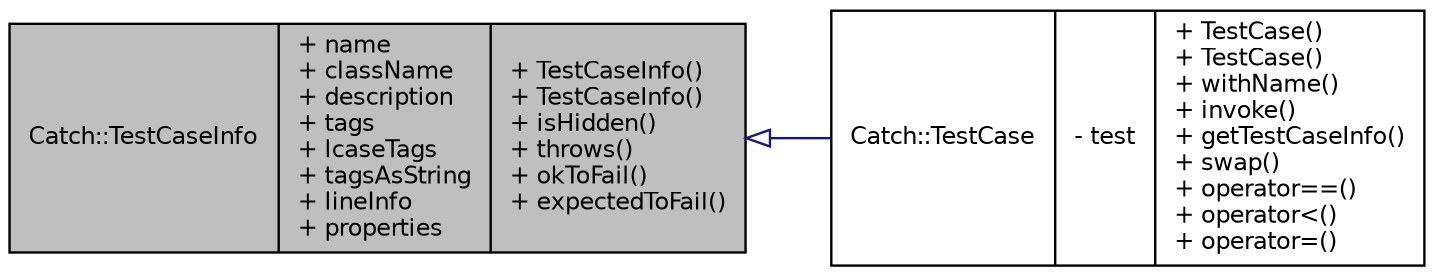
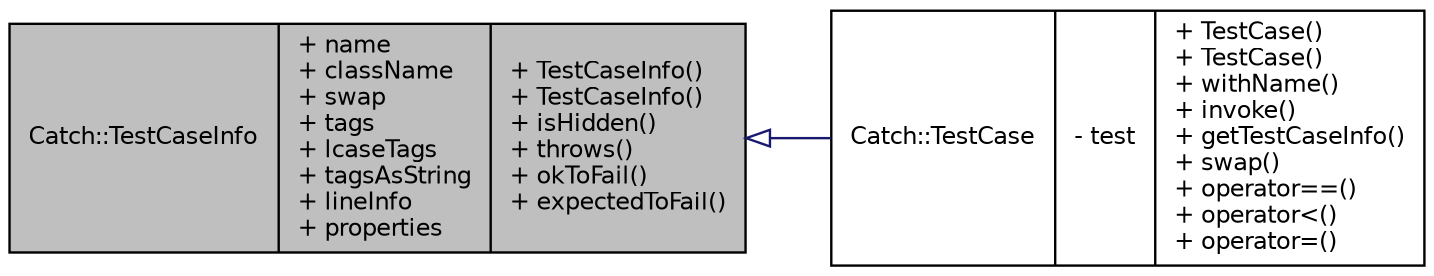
(376, 98) -> (342, 98)
